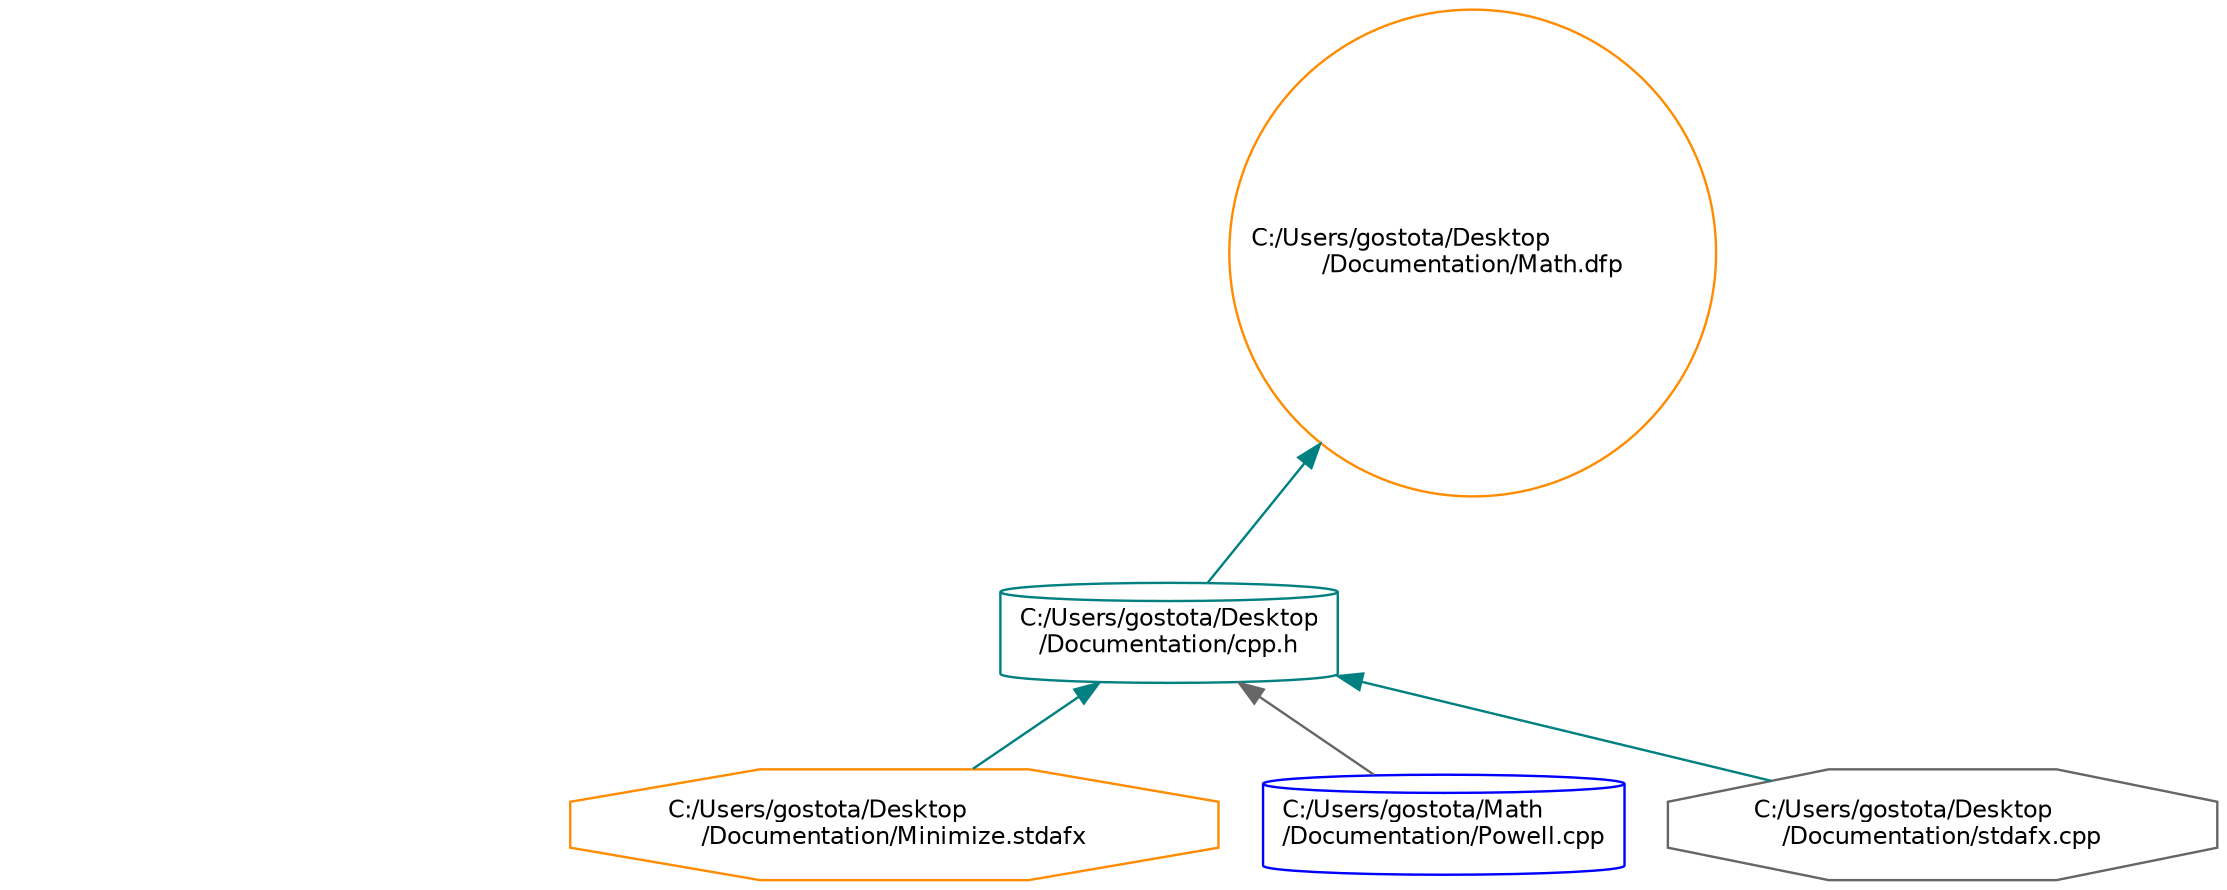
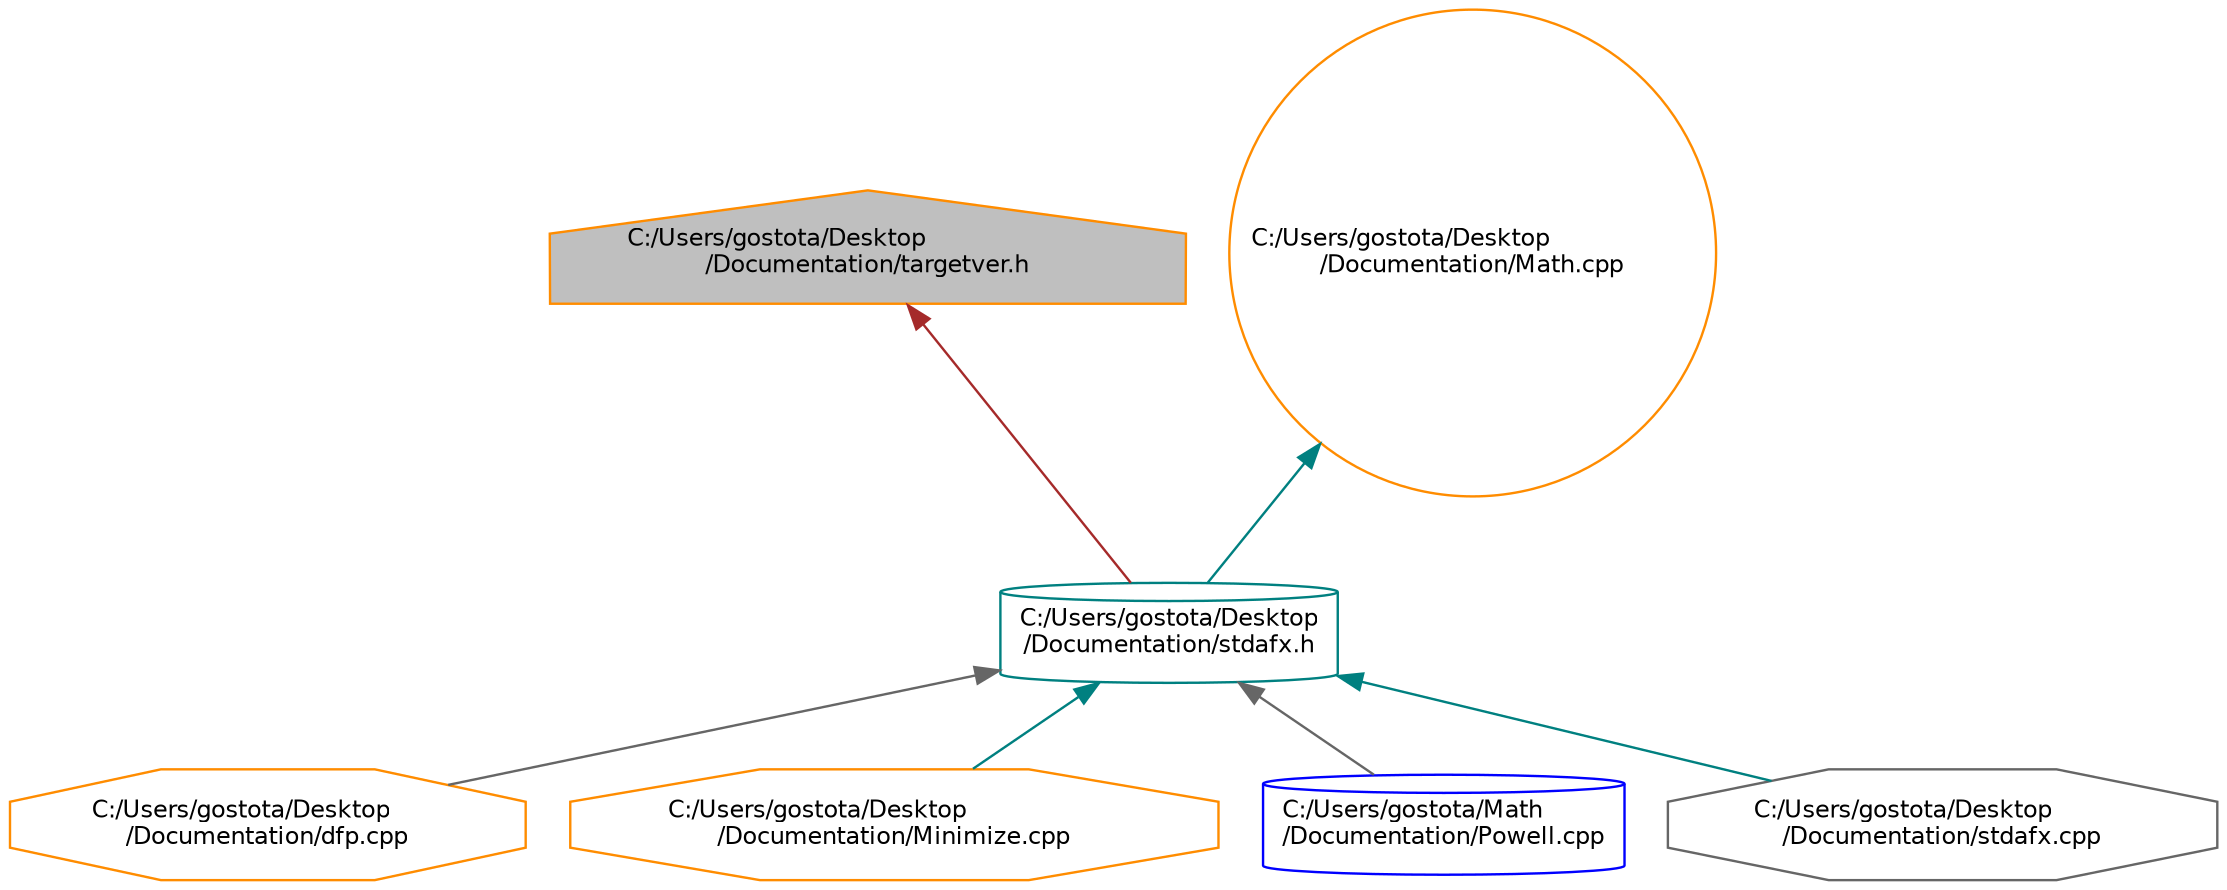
none -> (868, 253)
(1473, 253) -> (1473, 253)
(1169, 633) -> (1169, 633)
none -> (268, 825)
(894, 825) -> (894, 825)
